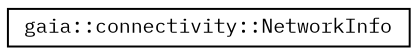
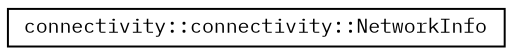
(209, 28) -> (256, 28)
